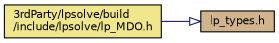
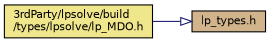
(83, 21) -> (78, 21)
